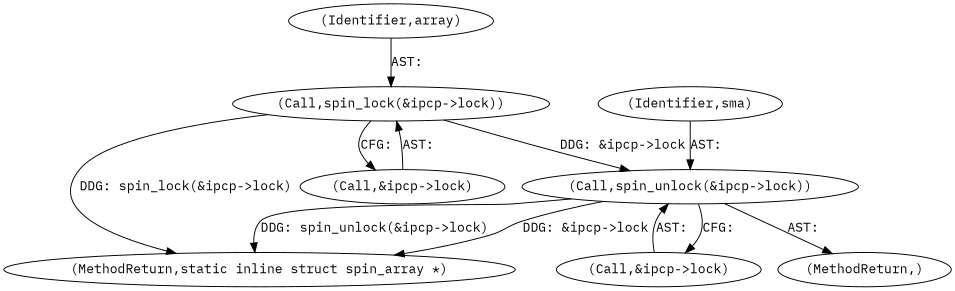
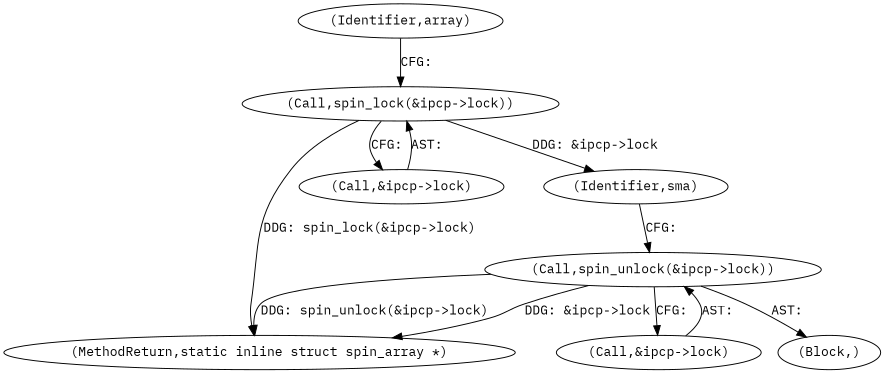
(411, 62) -> (421, 62)
(532, 145) -> (515, 144)
(710, 145) -> (665, 228)
(865, 270) -> (829, 353)
